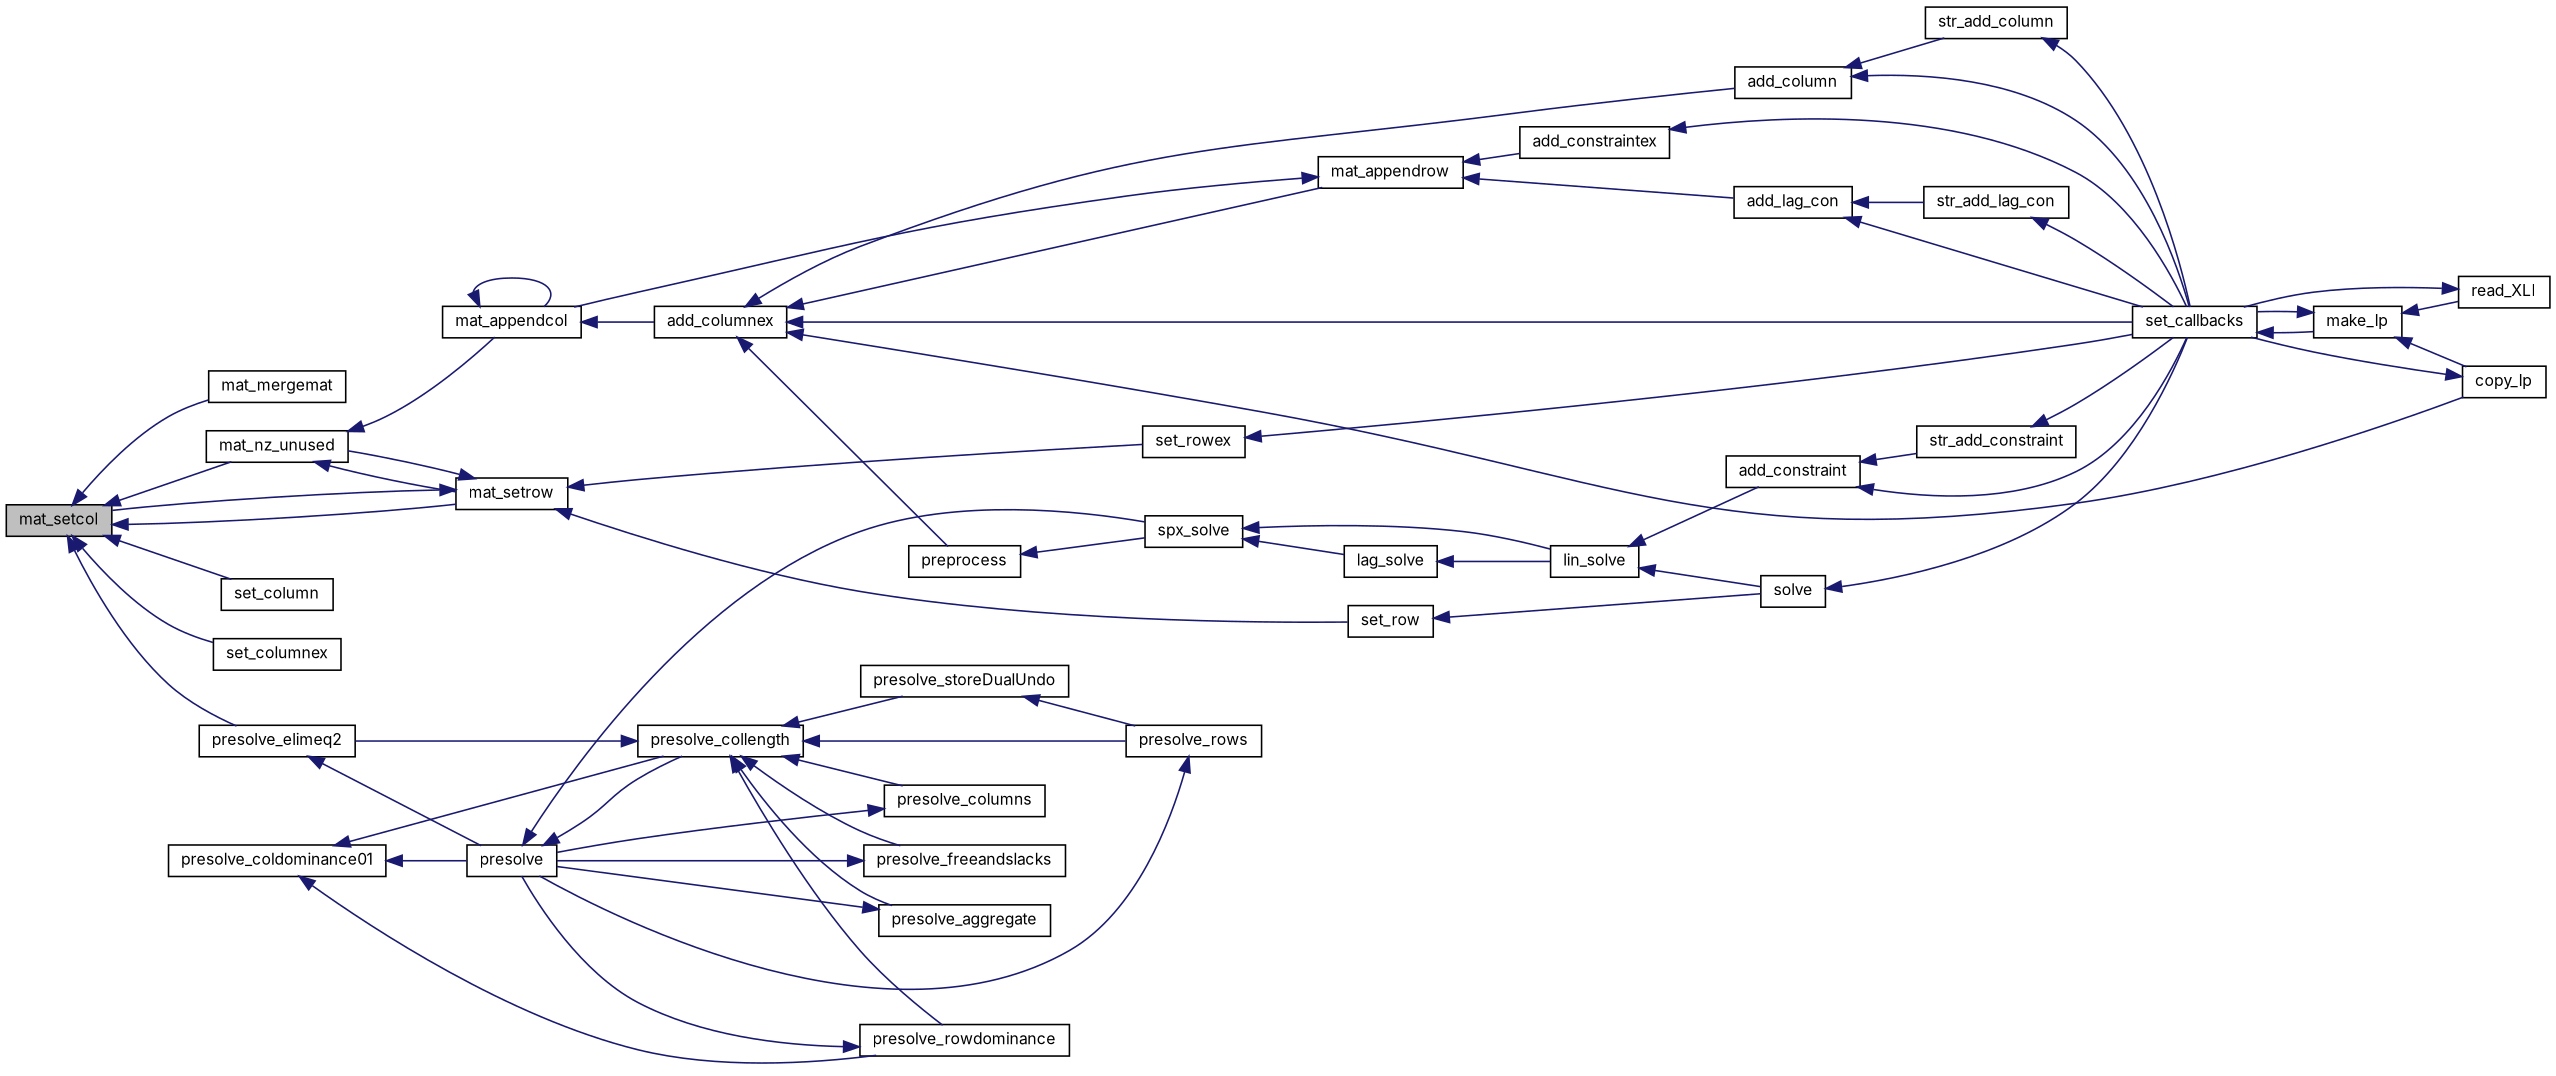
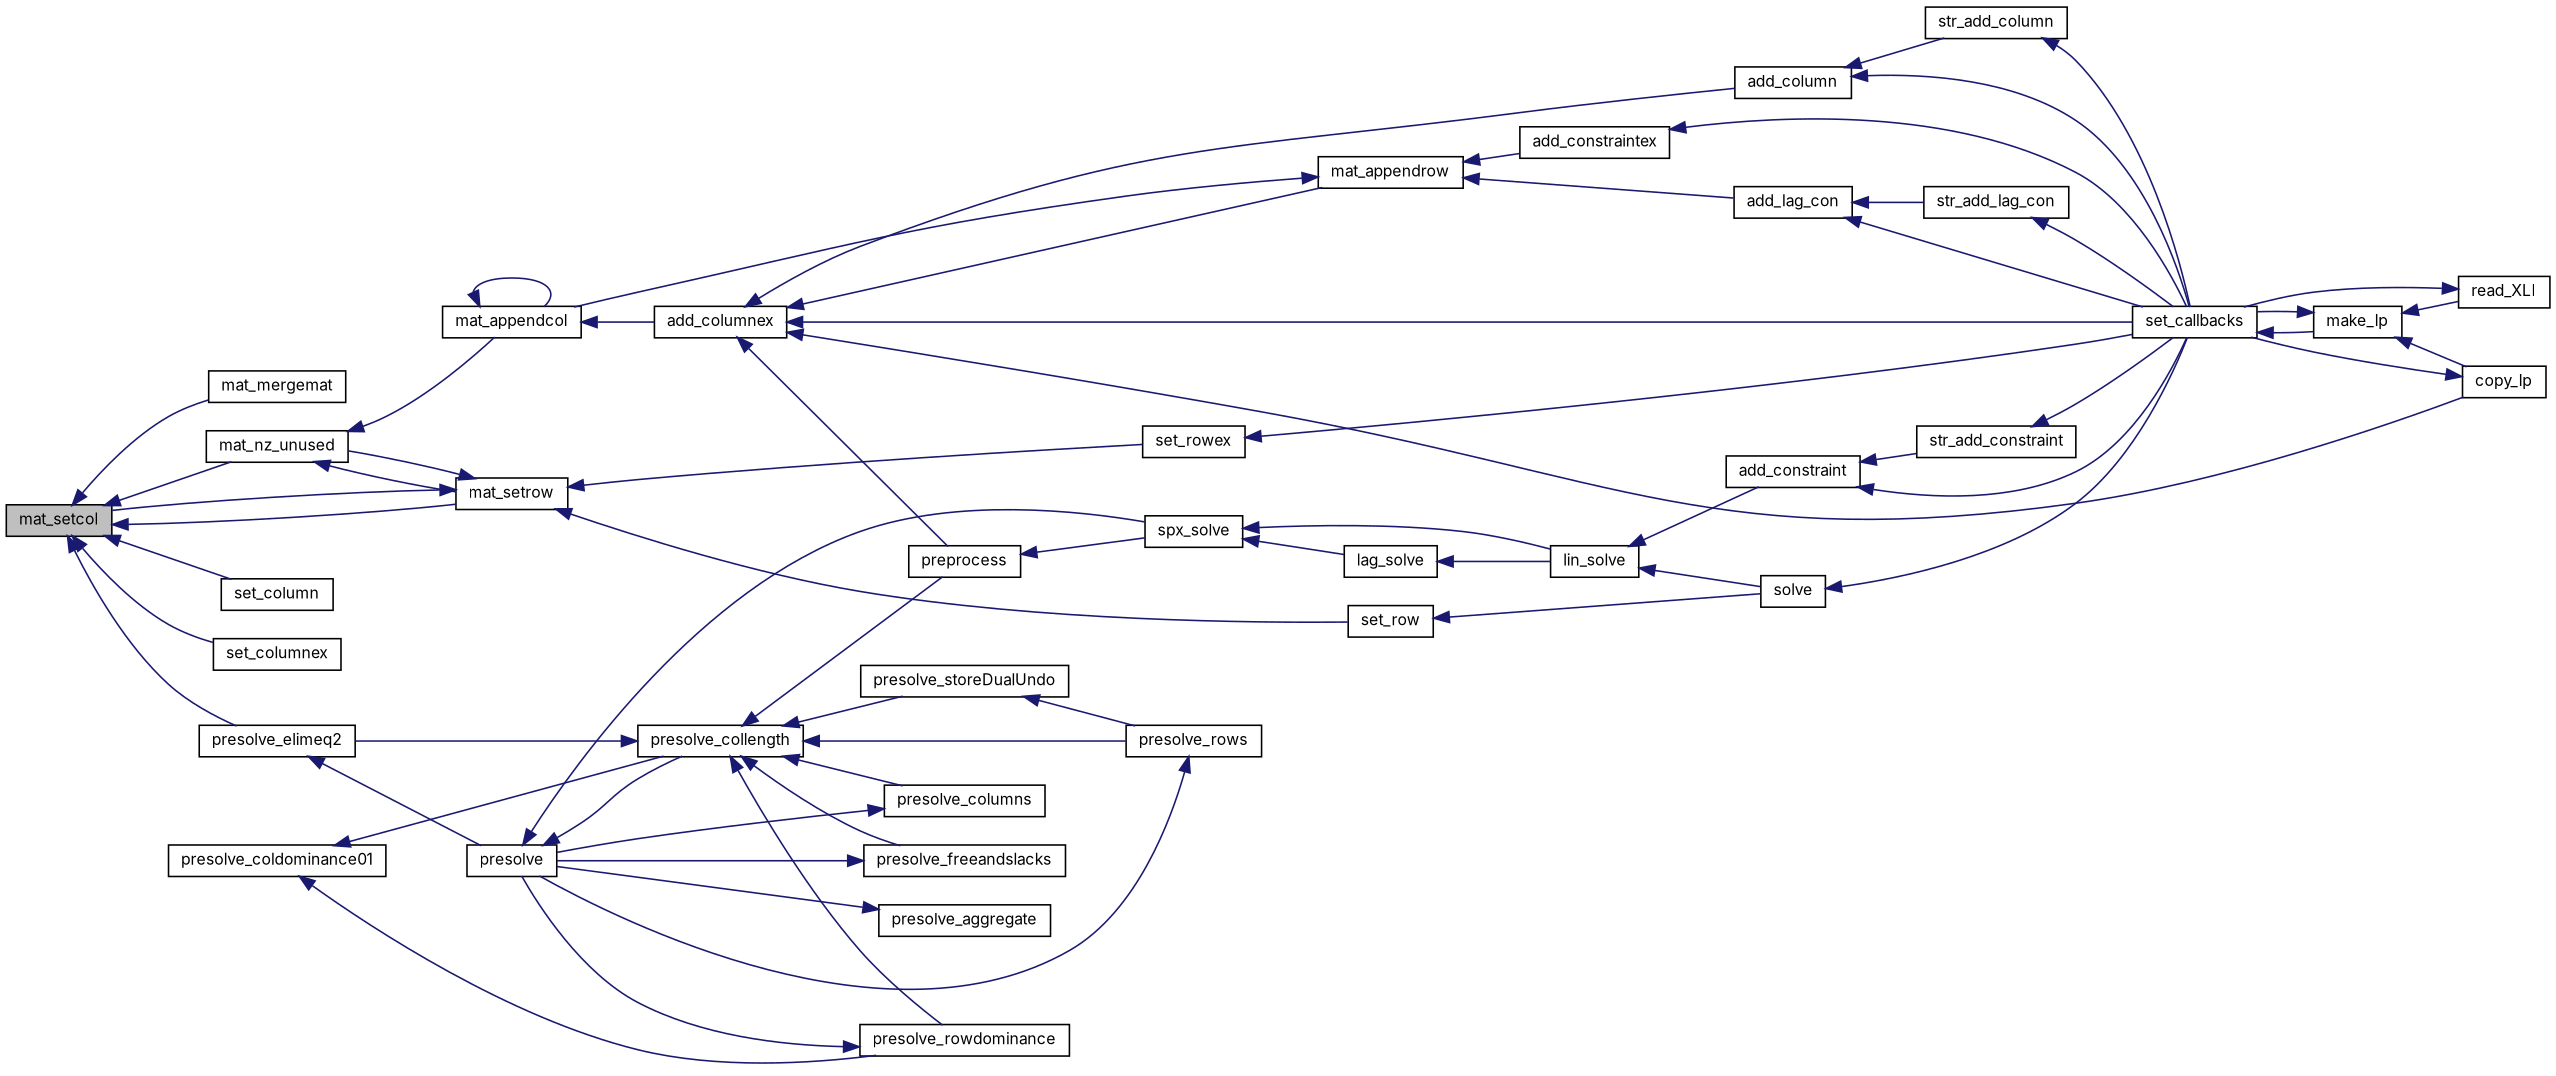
(807, 848) -> (849, 647)
(434, 861) -> none
